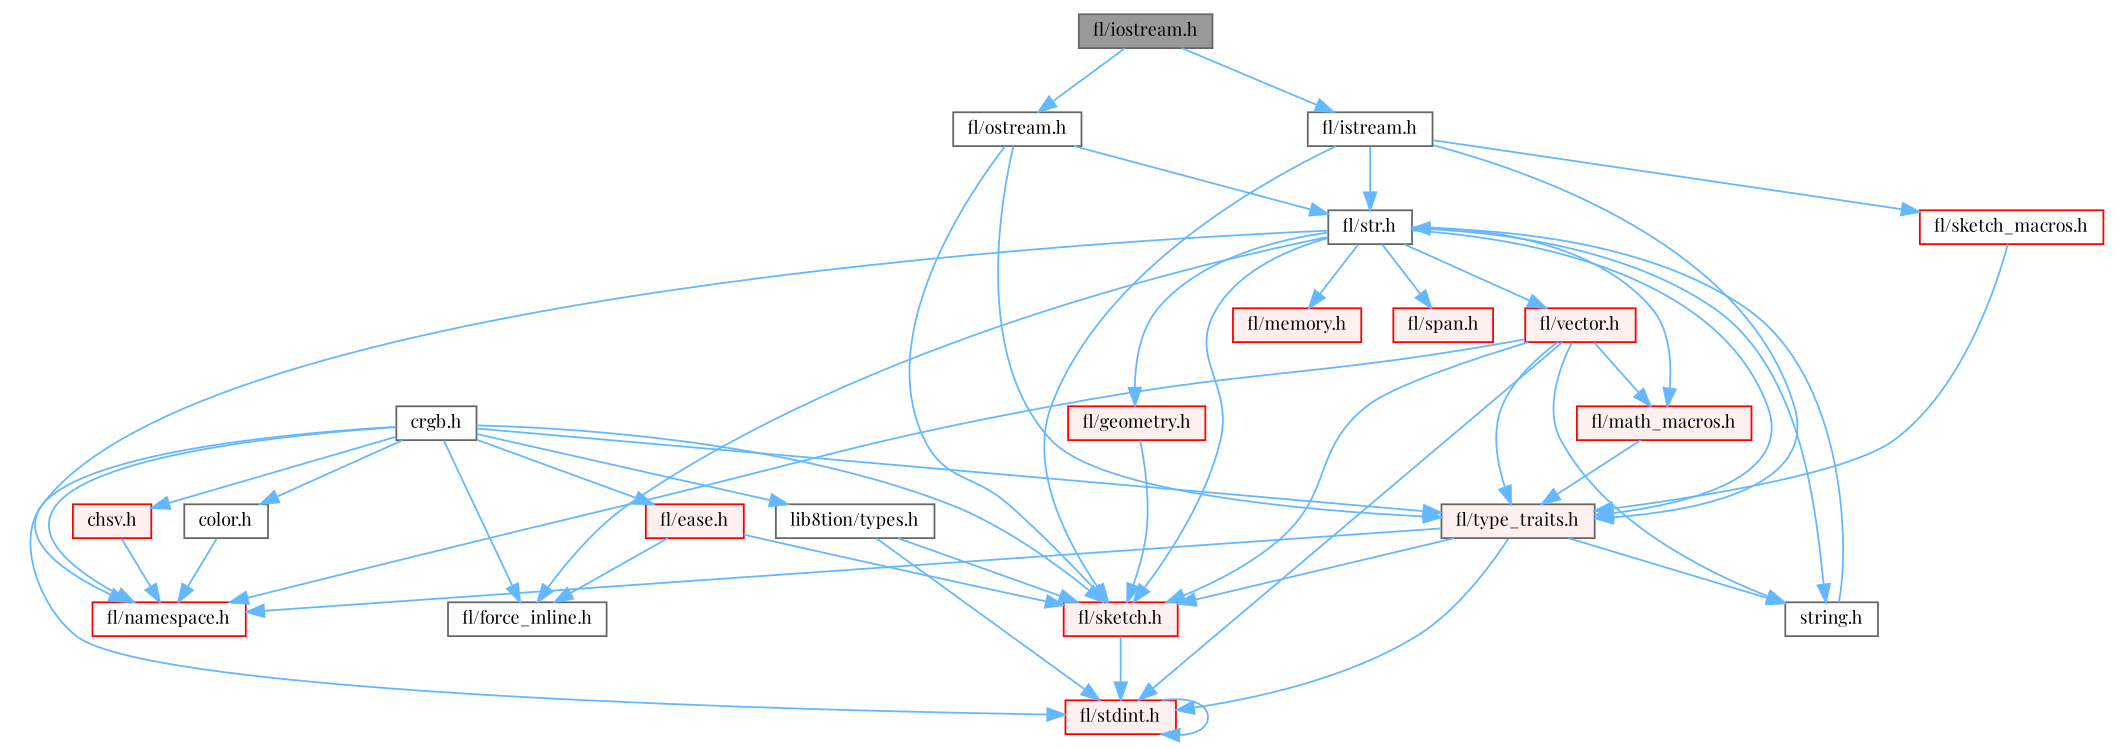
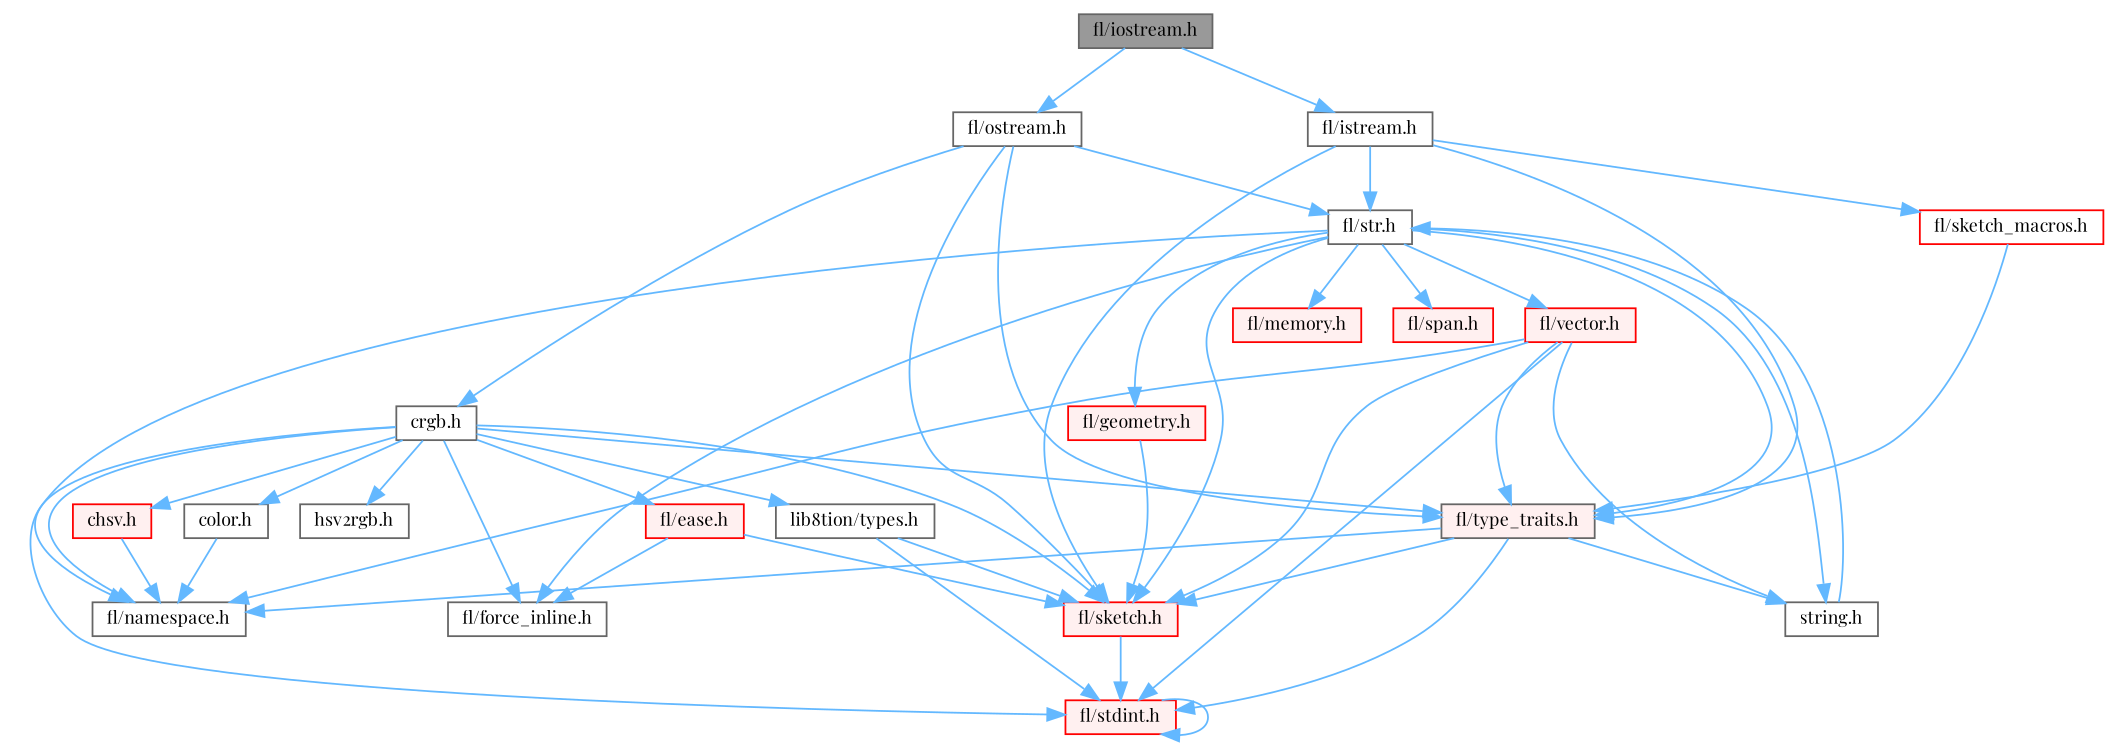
none -> (709, 251)
(1664, 423) -> none
none -> (354, 521)
(169, 619) -> (169, 619)
